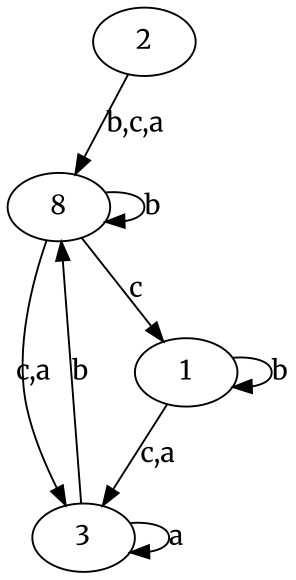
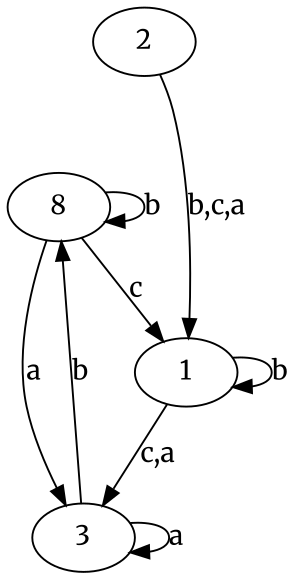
(106, 116) -> (187, 195)
(34, 372) -> (34, 372)
